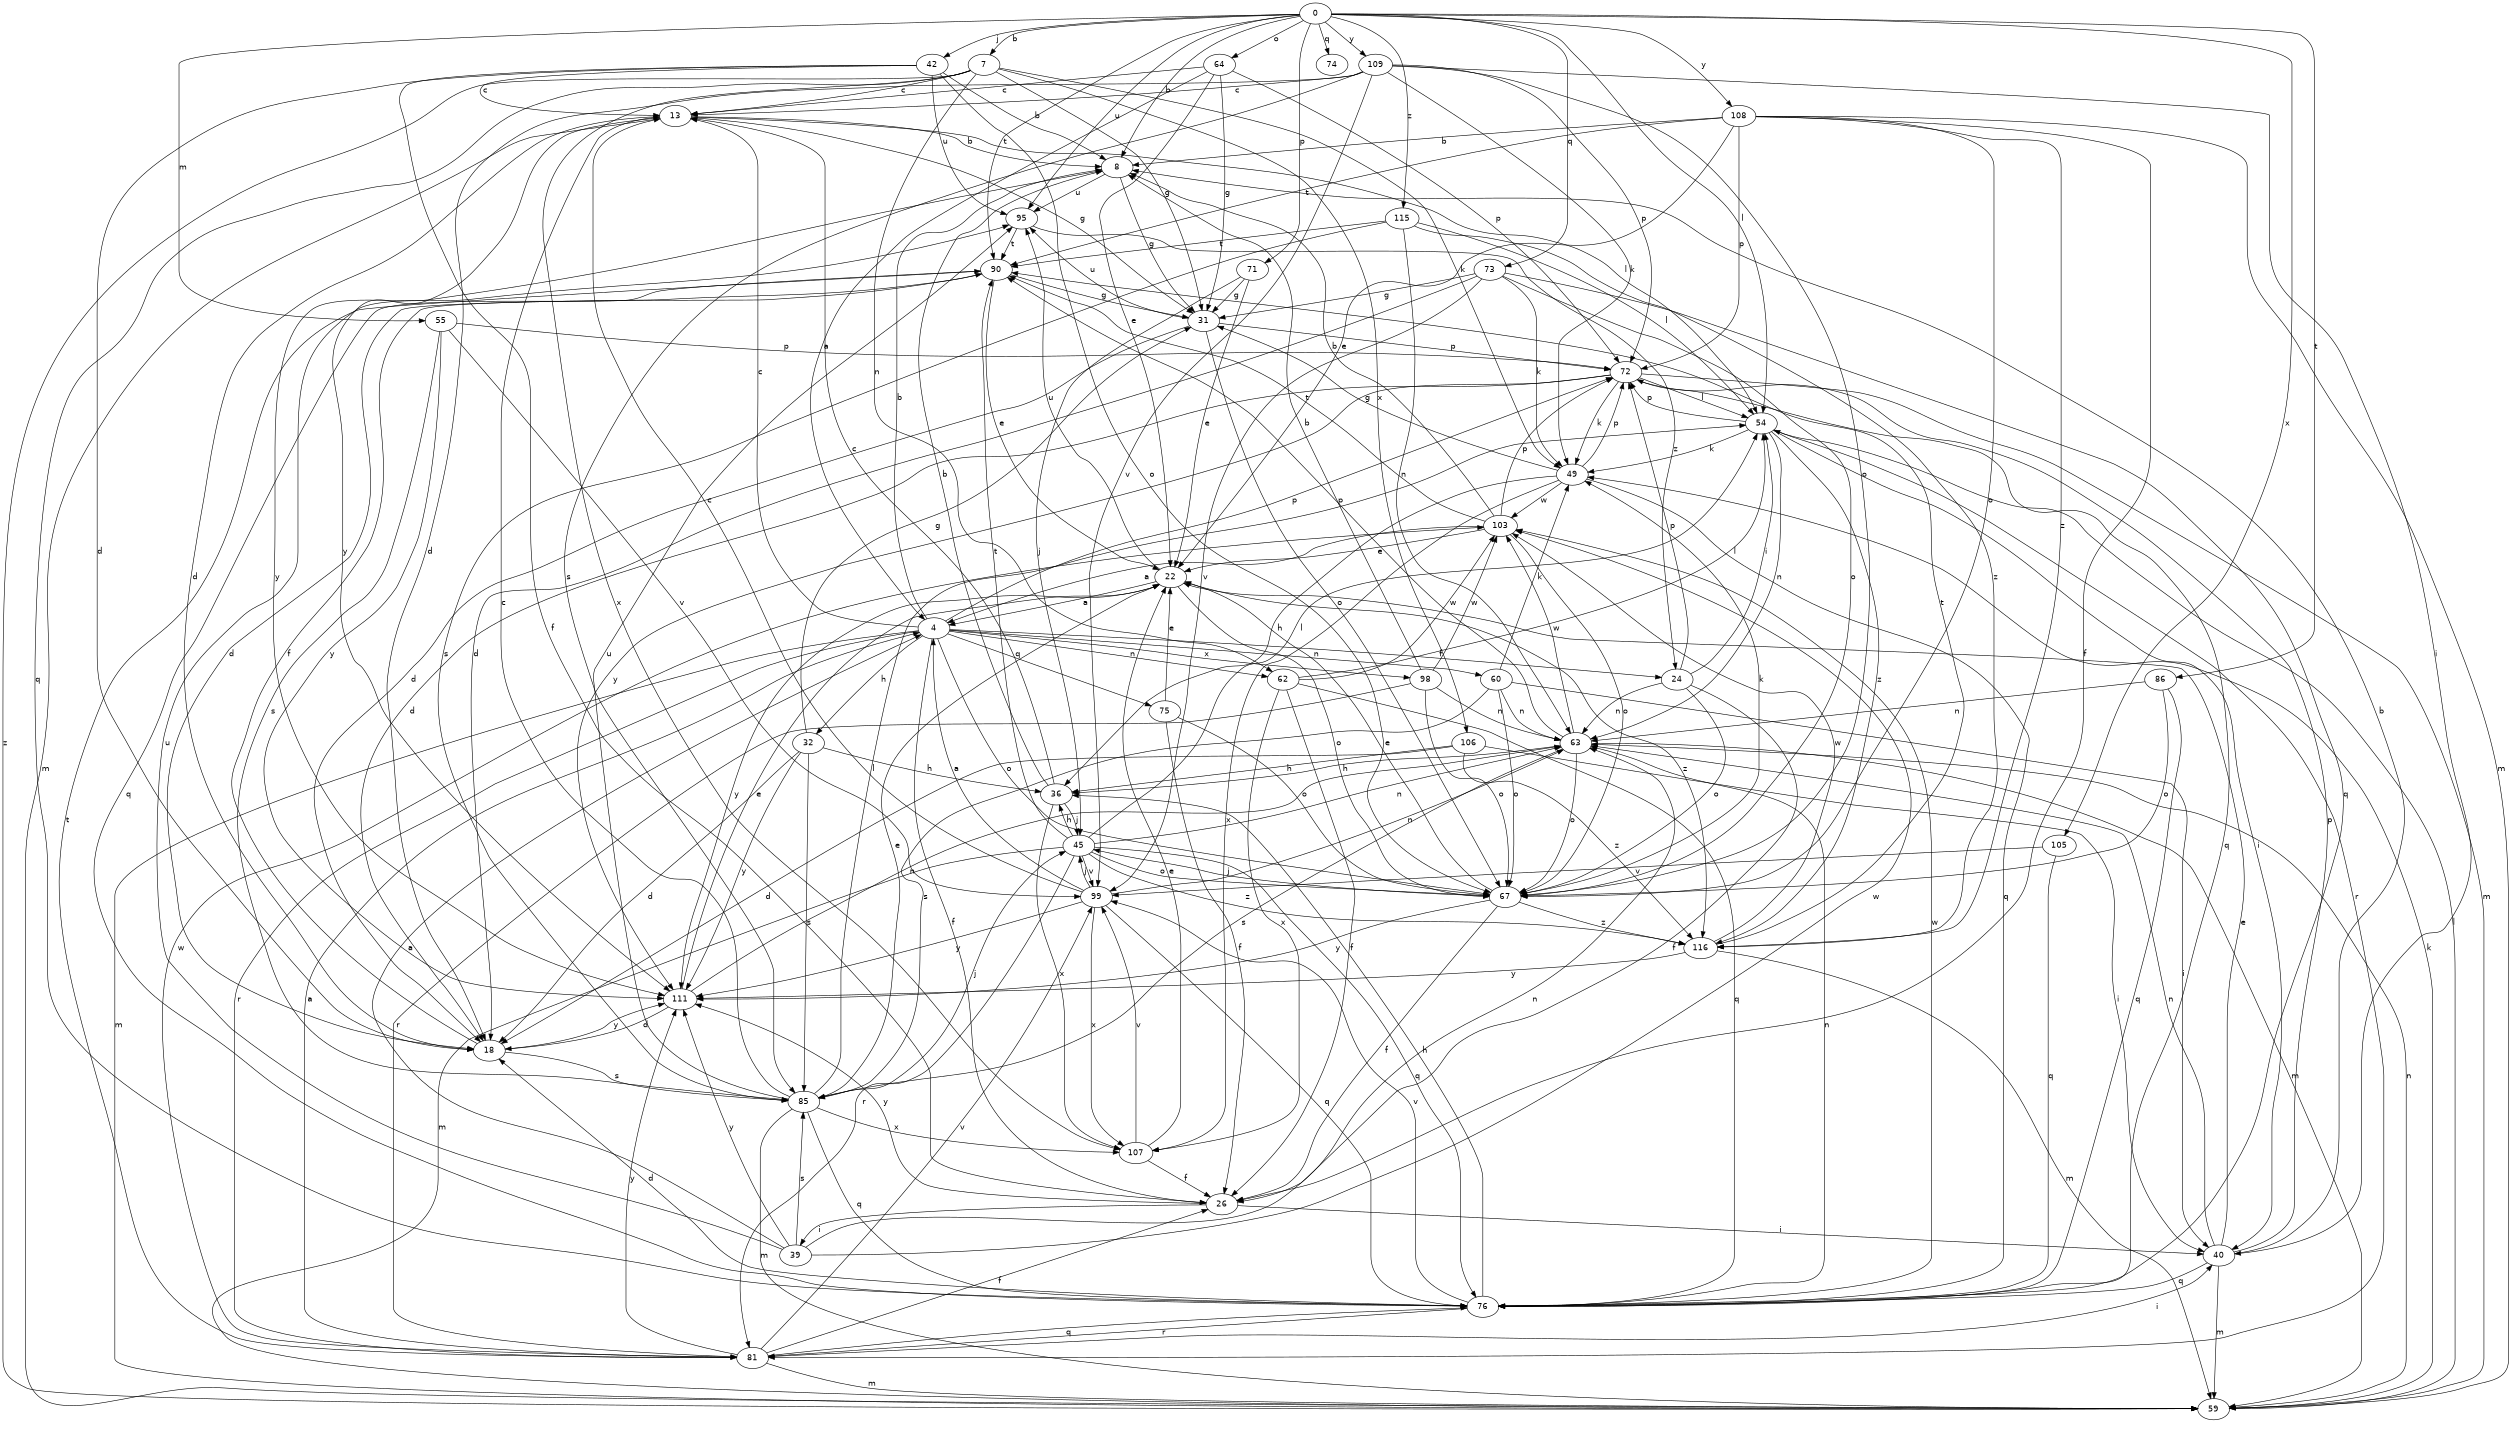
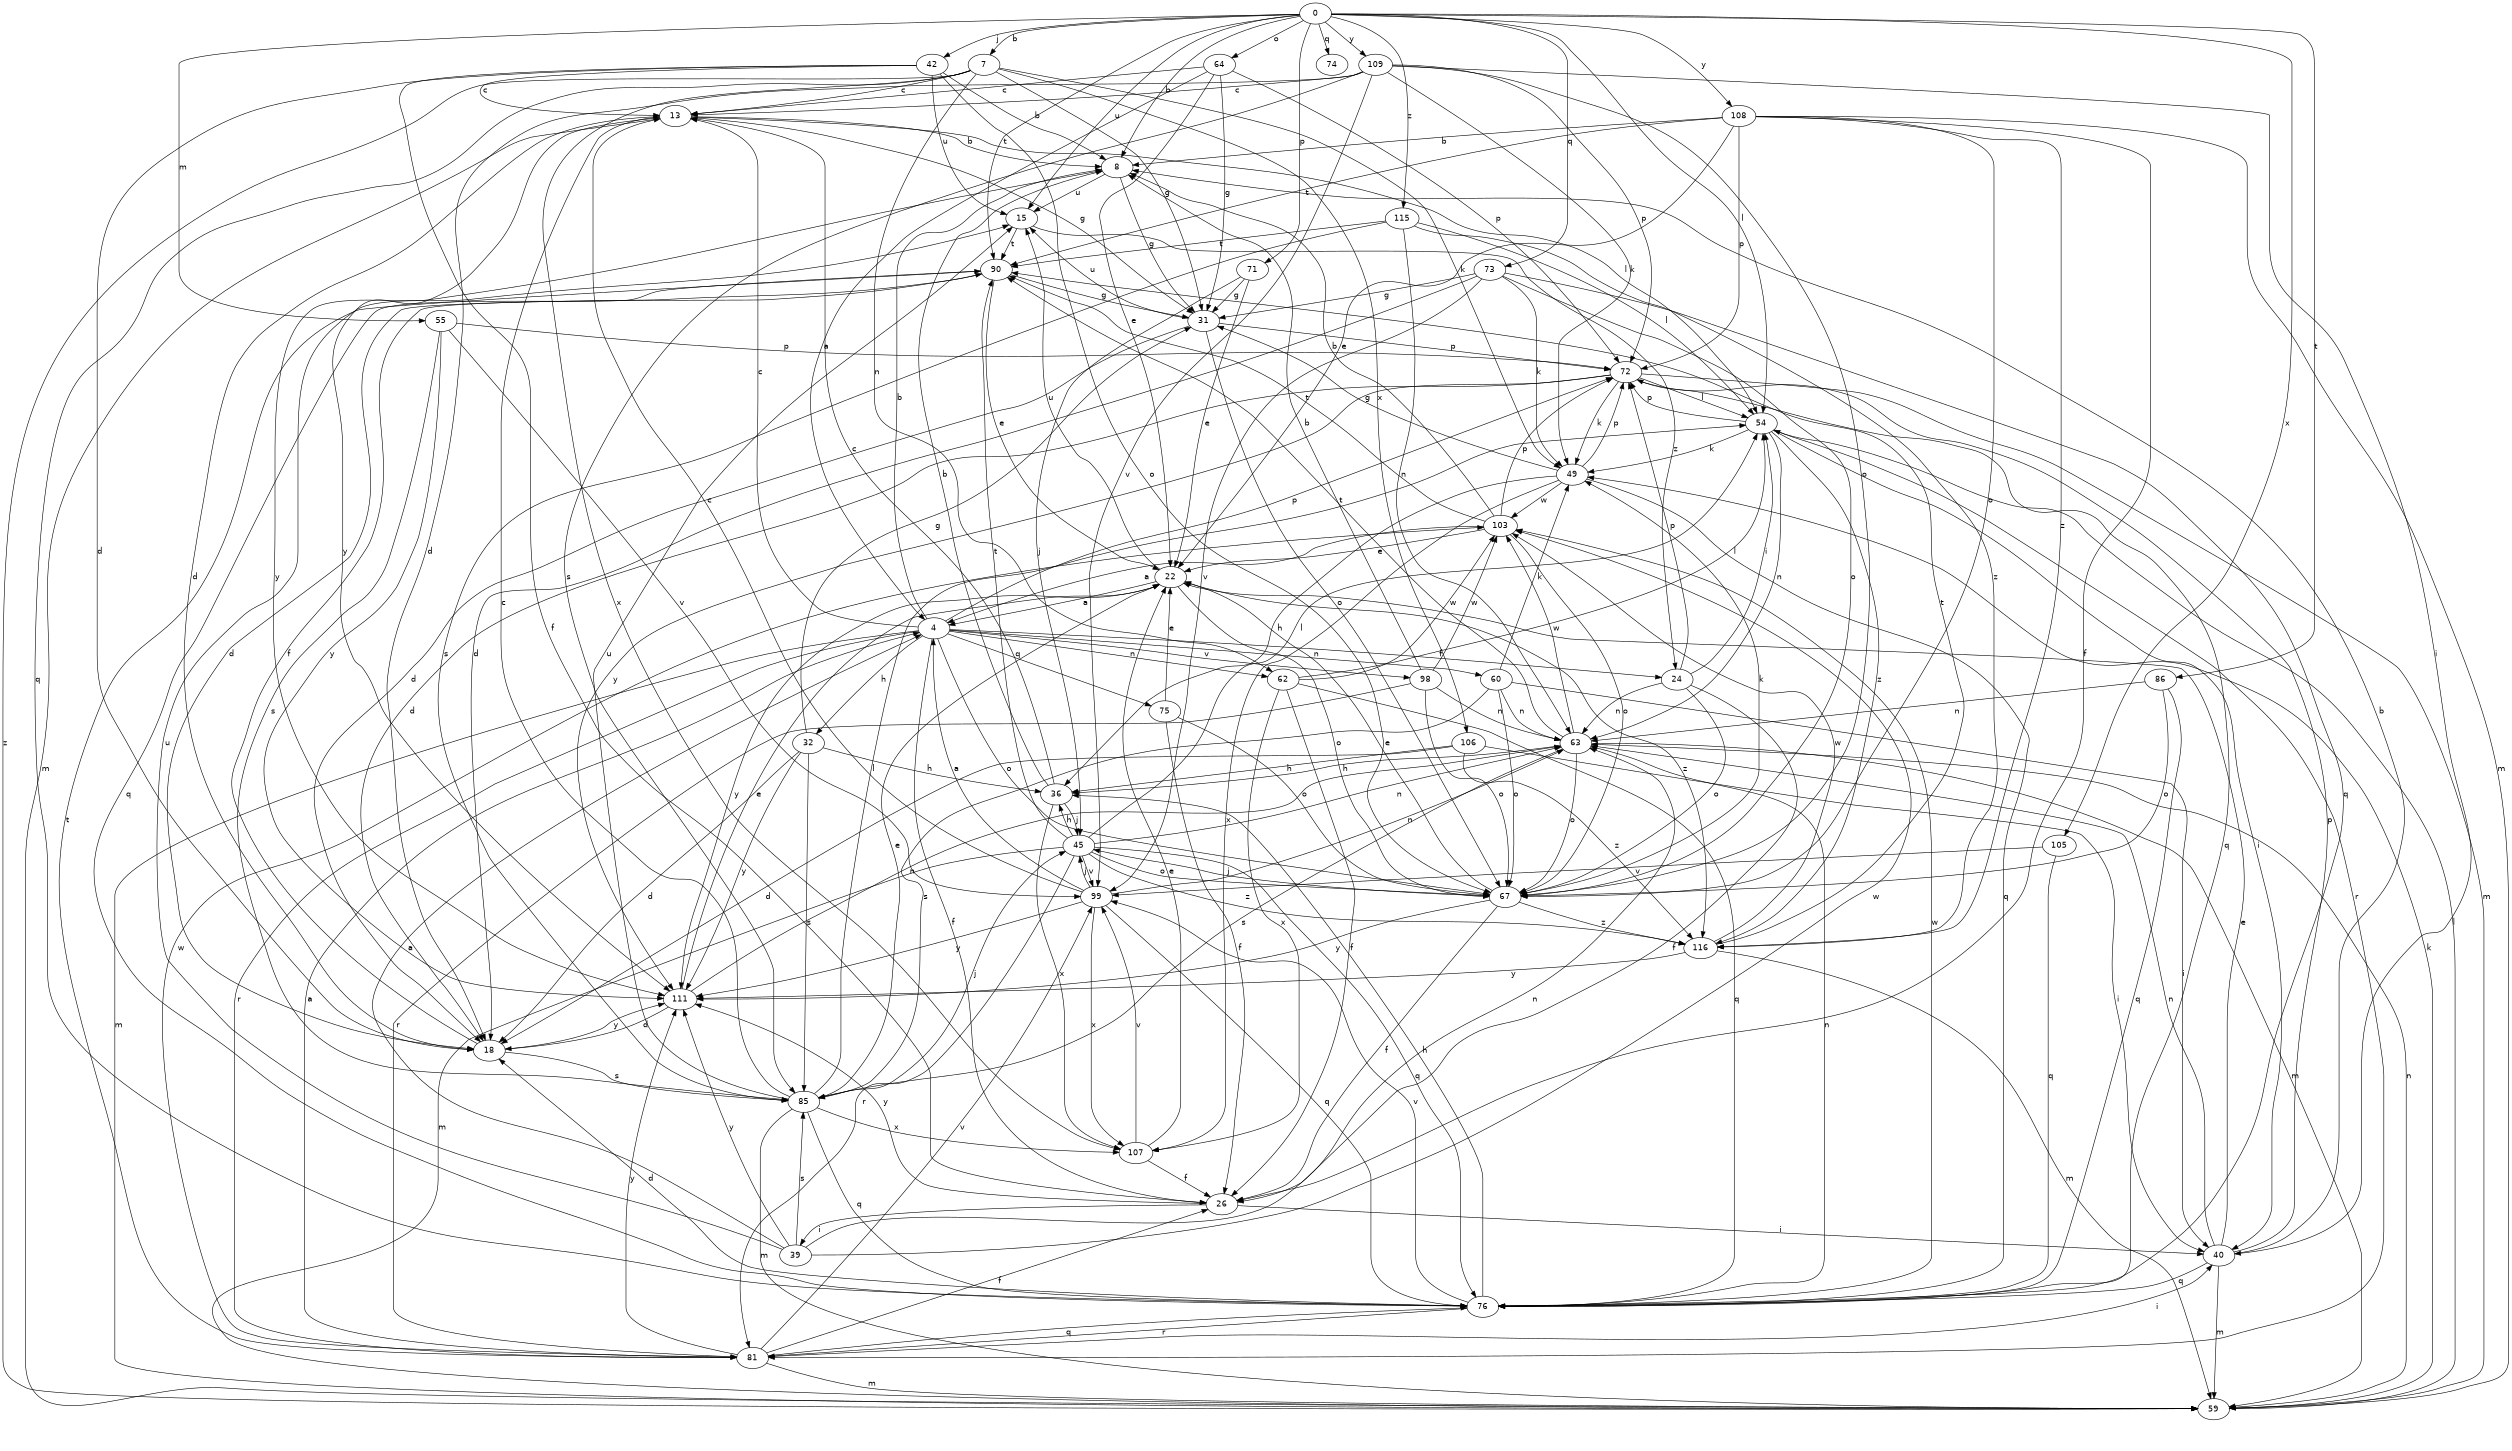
(1022, 218) -> (1022, 218)
(1341, 500) -> (1341, 500)
(1207, 654) -> (1207, 654)
